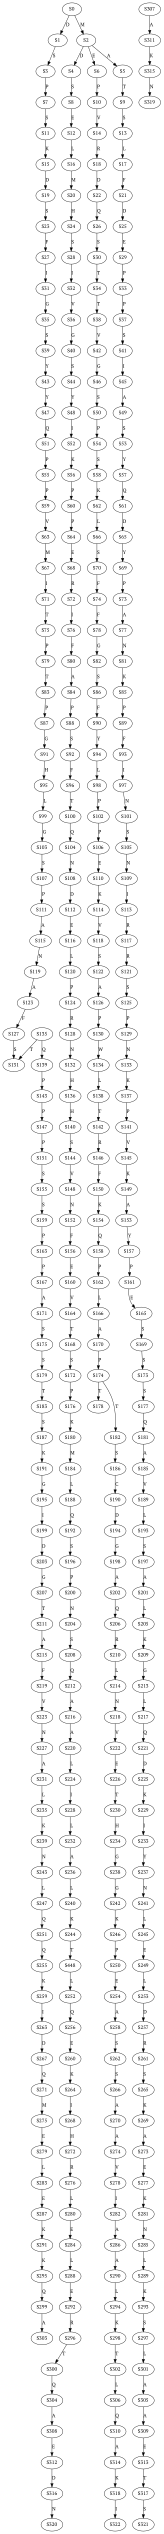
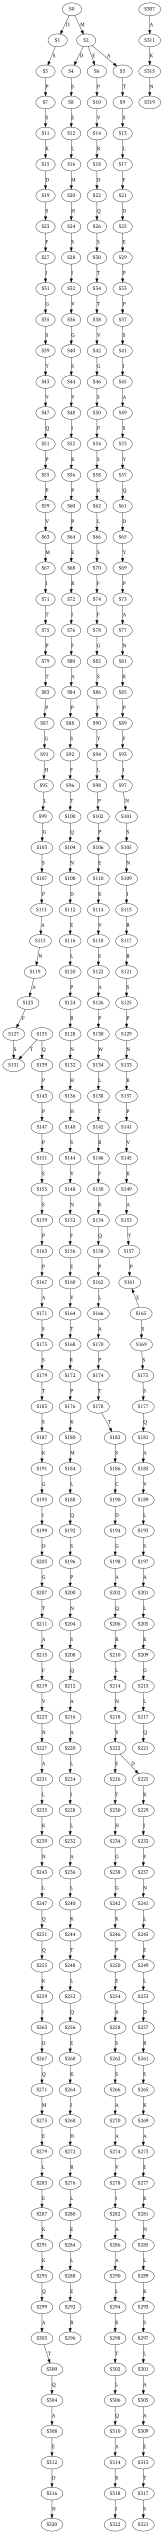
(129, 1298) -> (136, 1300)
(72, 1360) -> (72, 1360)
(113, 1403) -> (106, 1421)
(143, 1762) -> (128, 1763)
(70, 1966) -> (70, 1966)
(62, 2352) -> (46, 2352)
